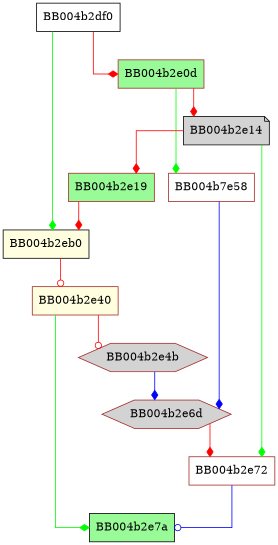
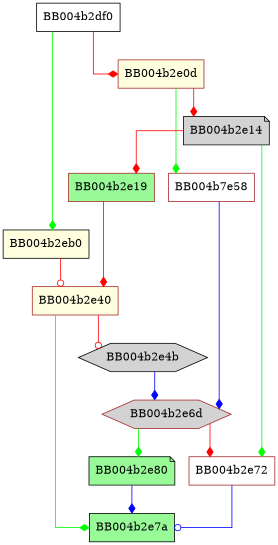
(161, 74) -> (161, 74)
(79, 211) -> (104, 239)
(143, 358) -> (143, 358)
none -> (132, 471)
